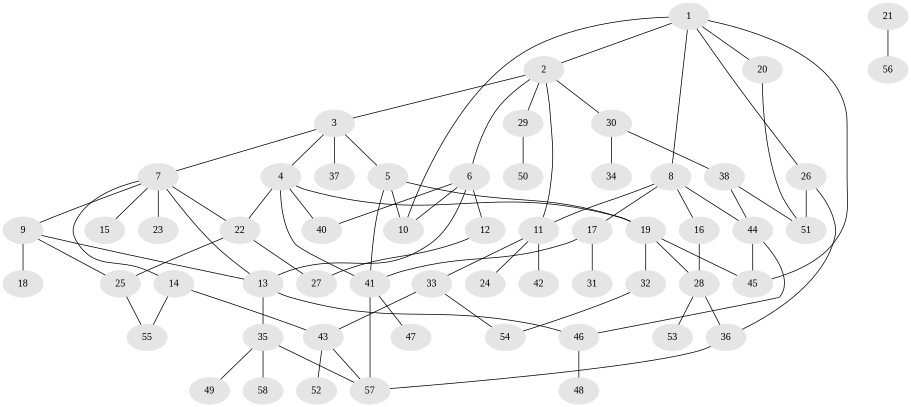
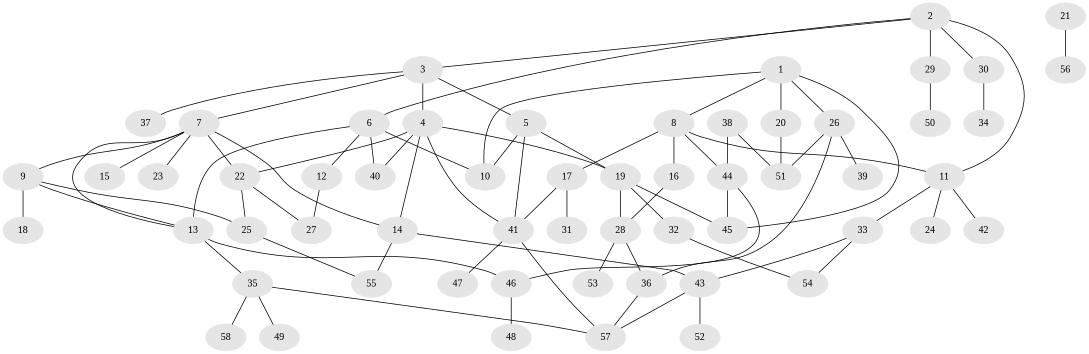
(616, 43) -> none
(668, 150) -> none
none -> (410, 177)
none -> (863, 177)
